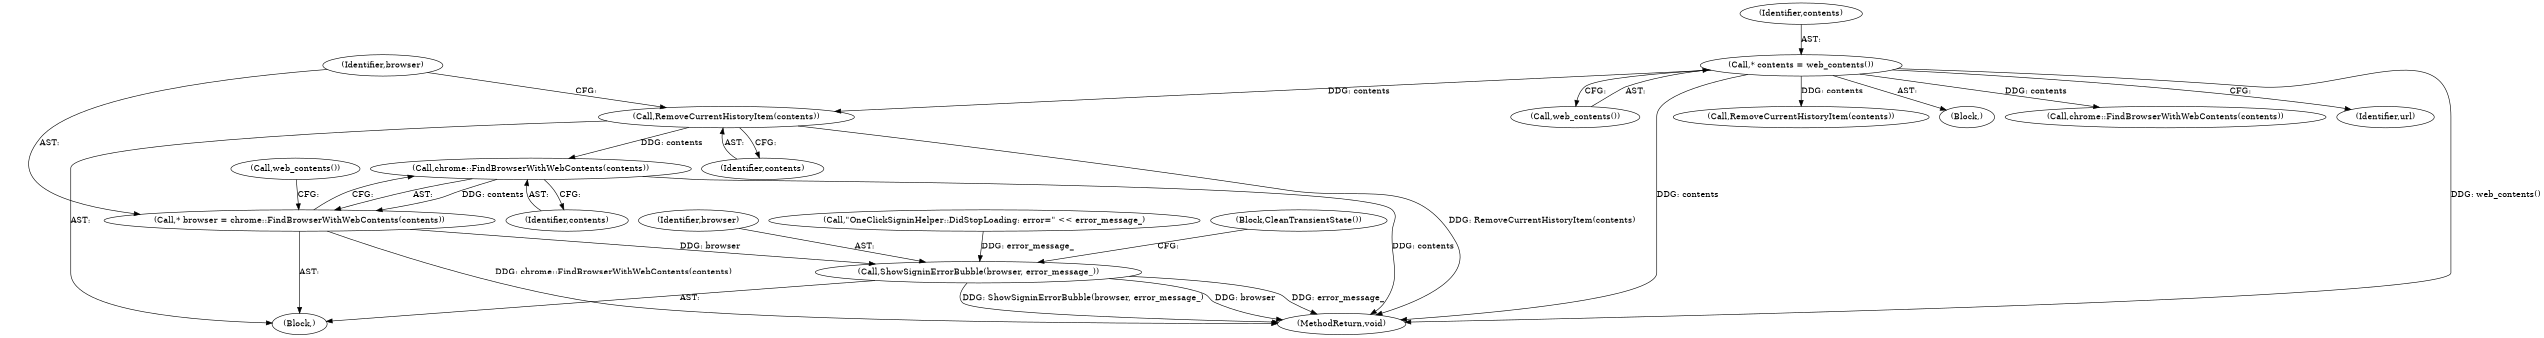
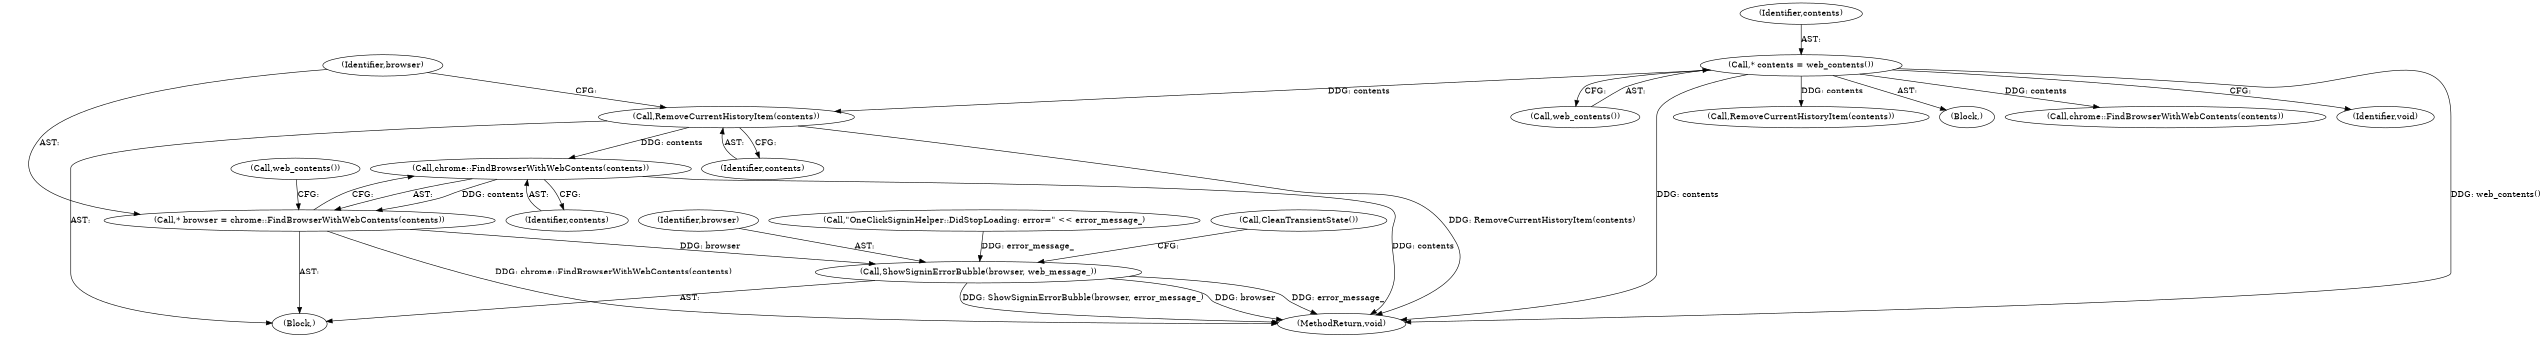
(2386, 117) -> (2386, 117)
(1299, 221) -> (1299, 221)
(978, 272) -> (978, 272)
